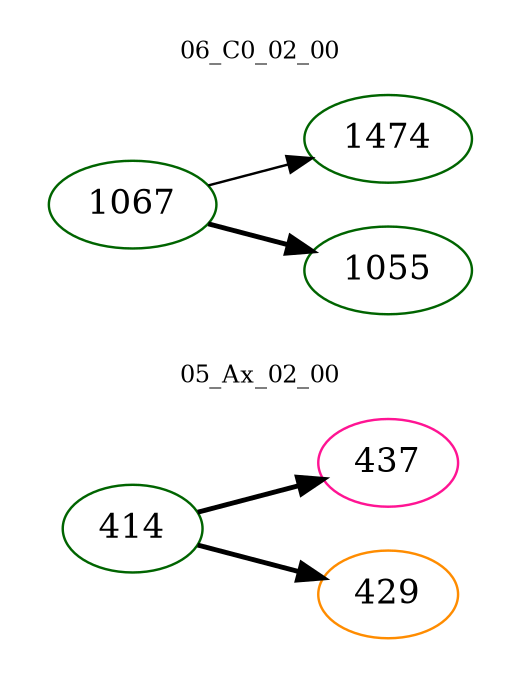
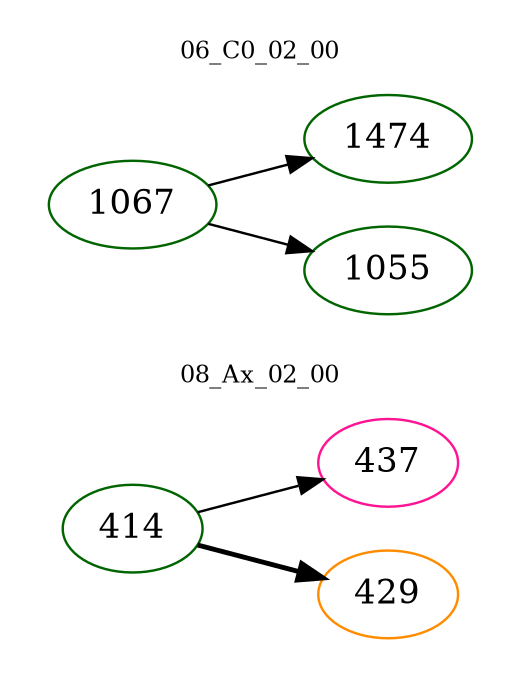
(248, 234) -> (248, 234)
(260, 376) -> (260, 376)
(248, 499) -> (248, 499)
